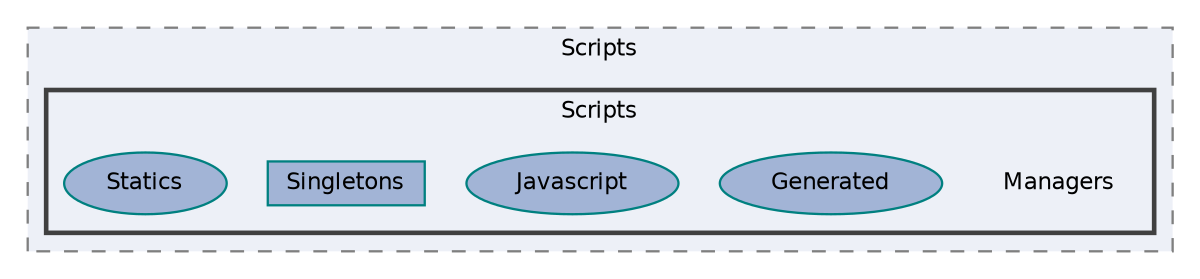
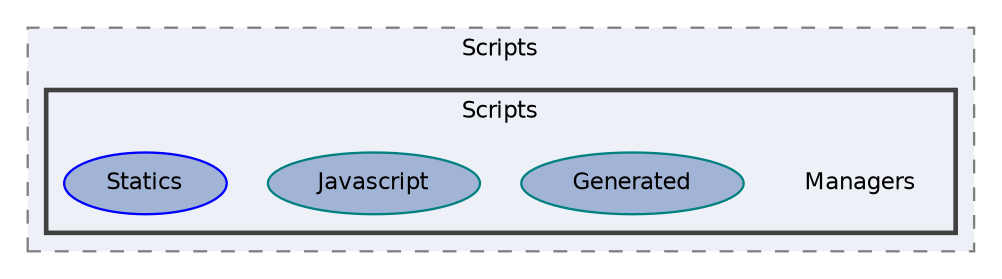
(145, 183) -> (145, 183)
(346, 183) -> none
